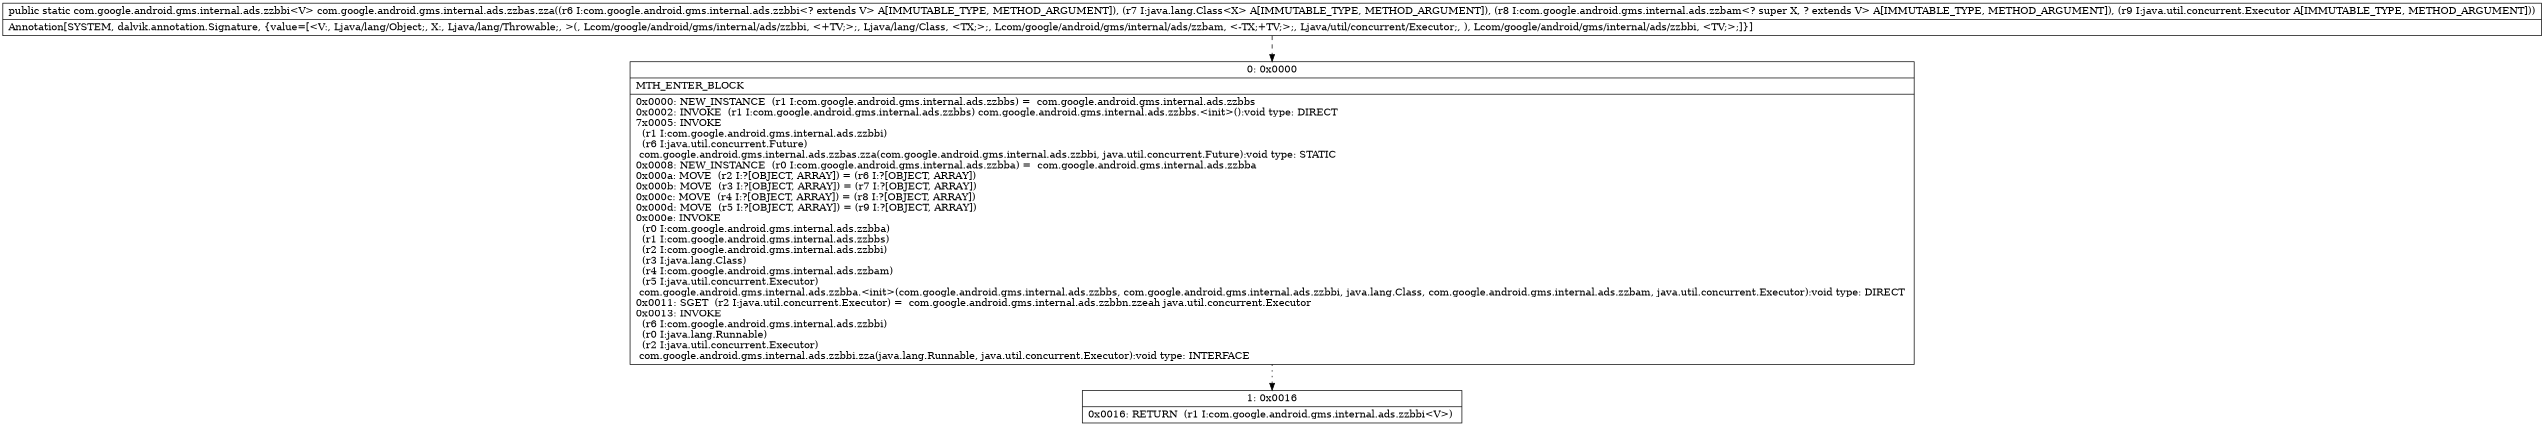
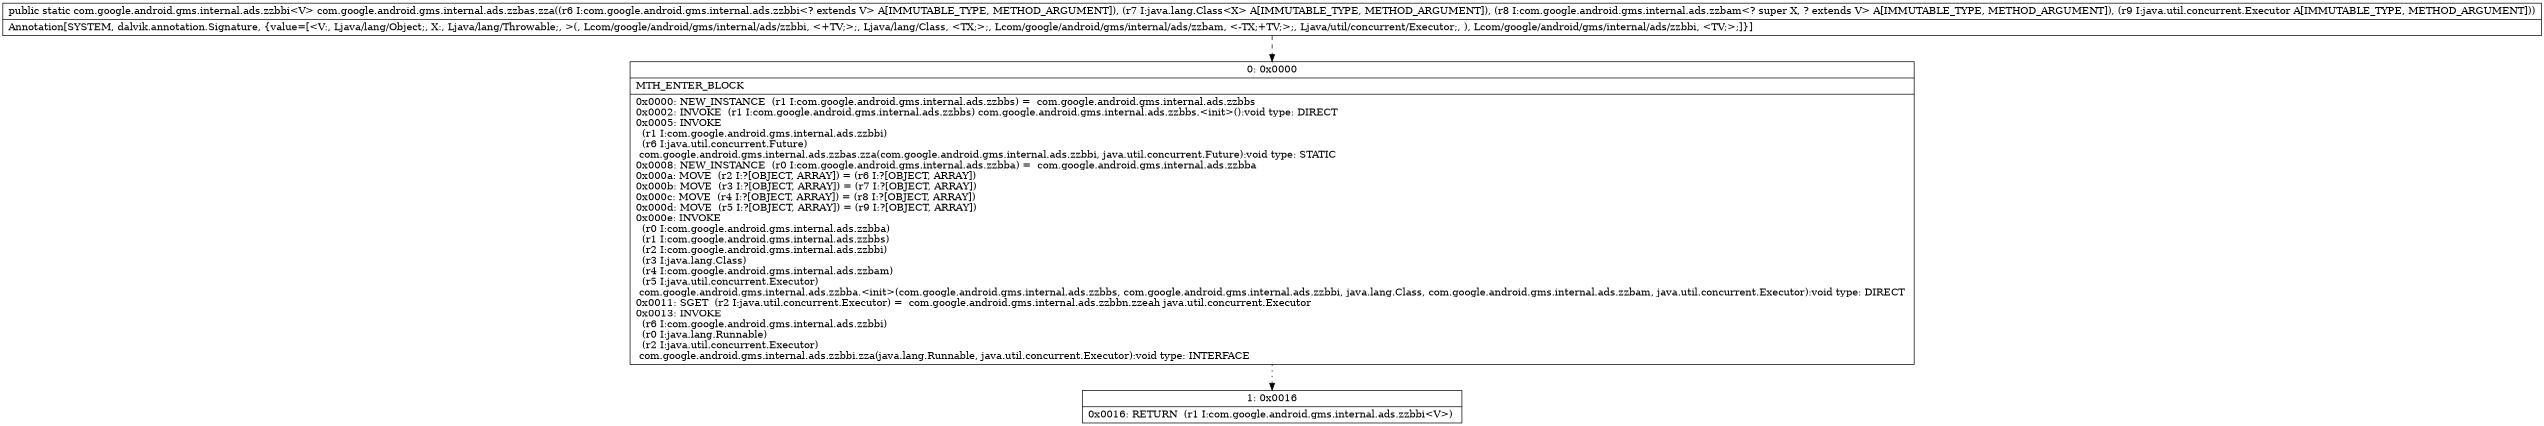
(682, 123) -> (682, 123)
